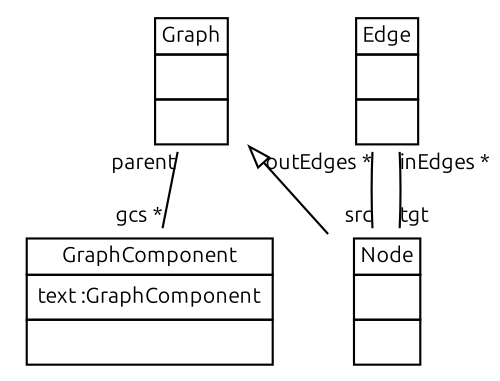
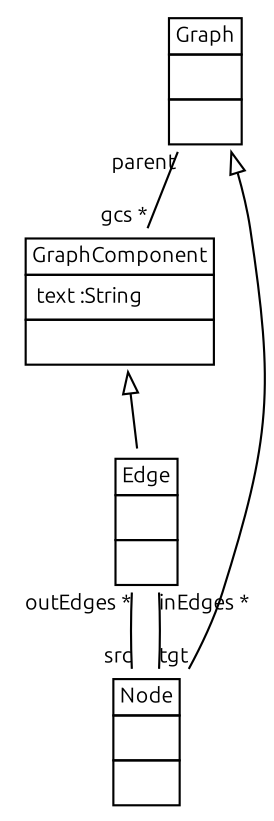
(150, 296) -> (90, 296)
none -> (134, 421)
